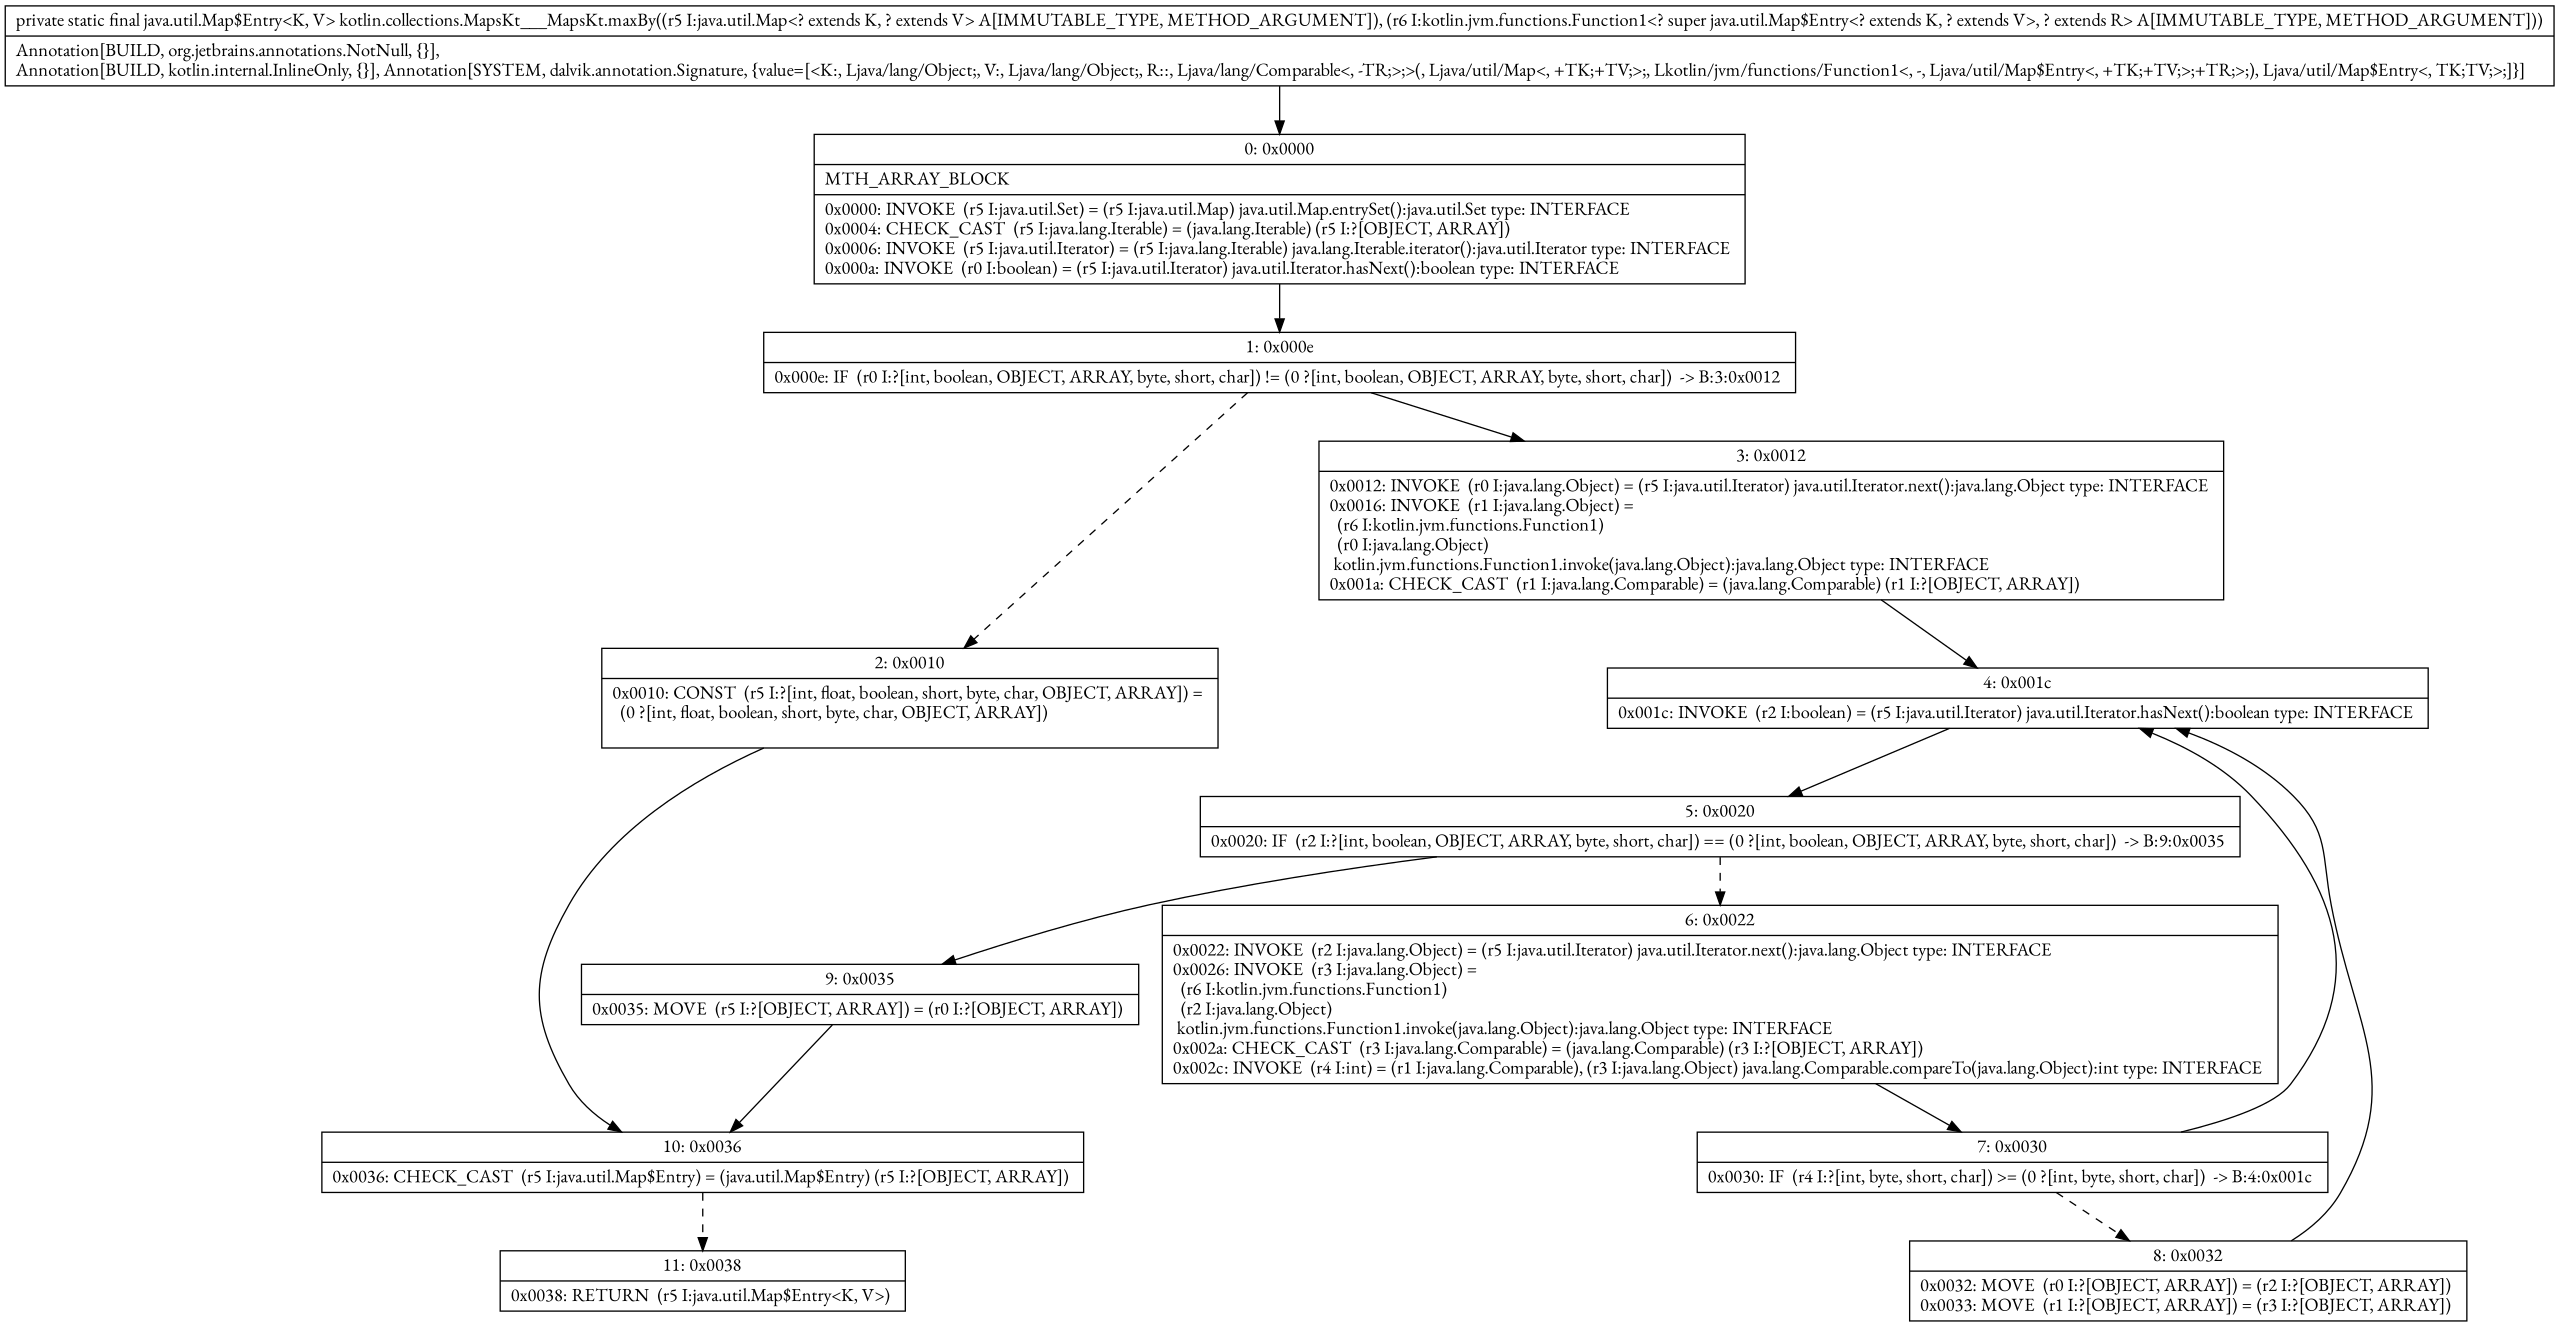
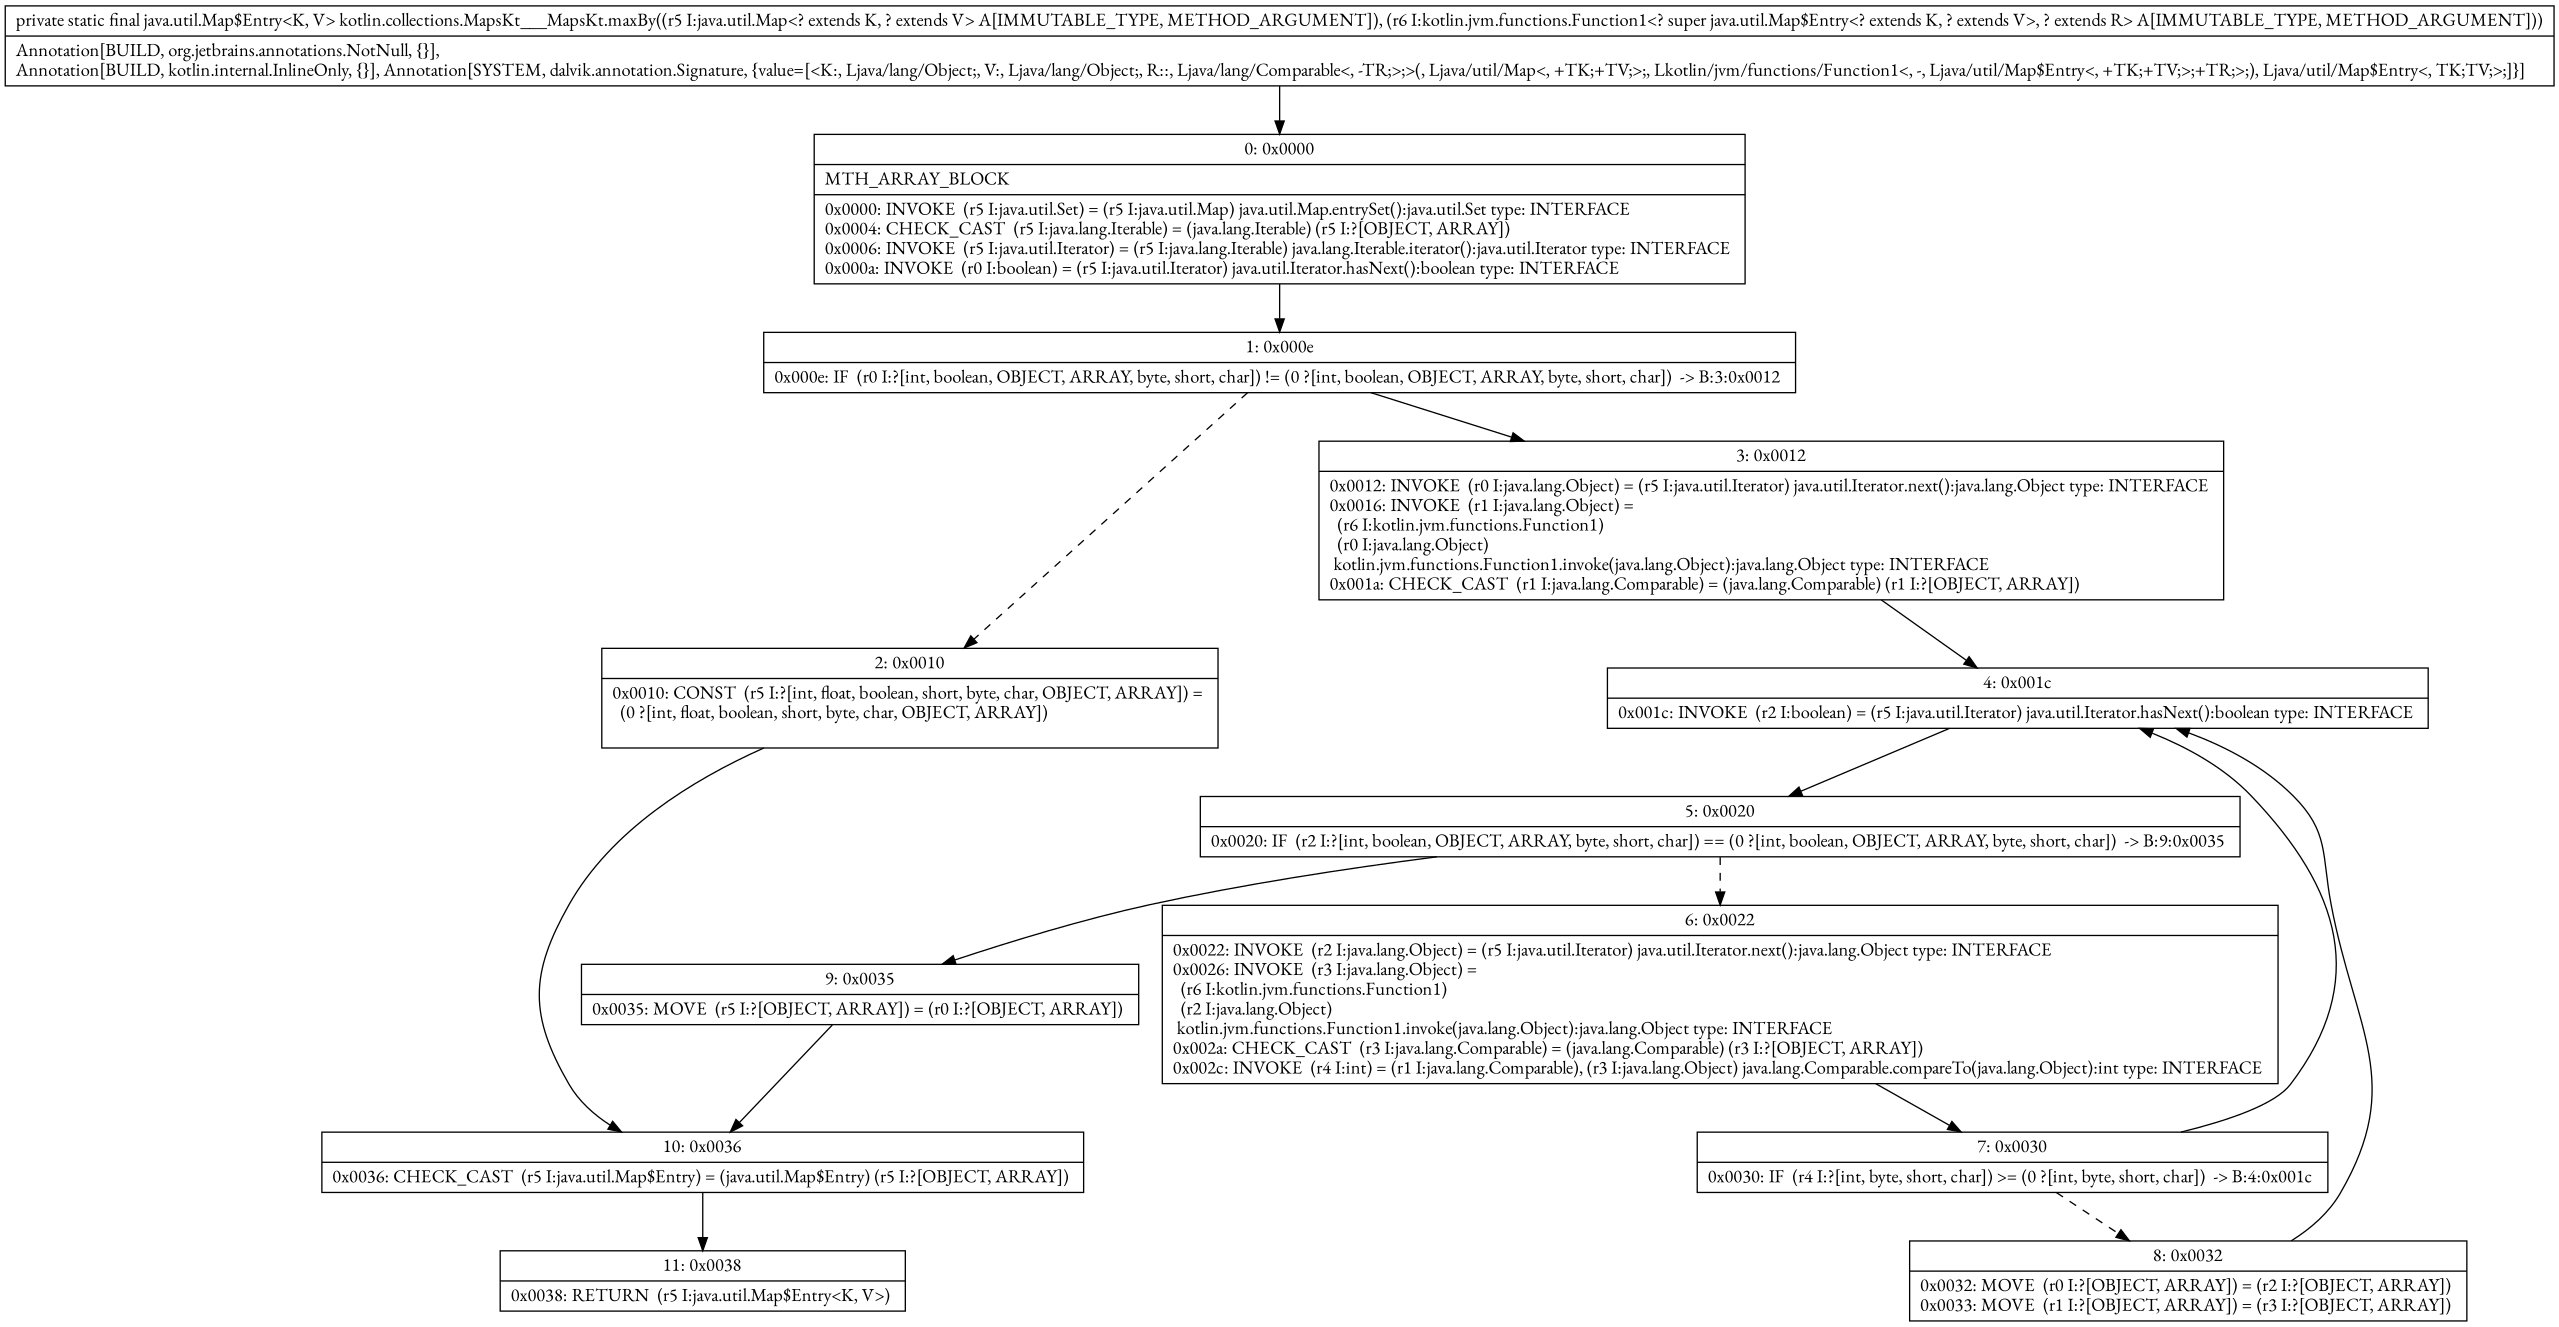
(703, 1215) -> (703, 1215)
